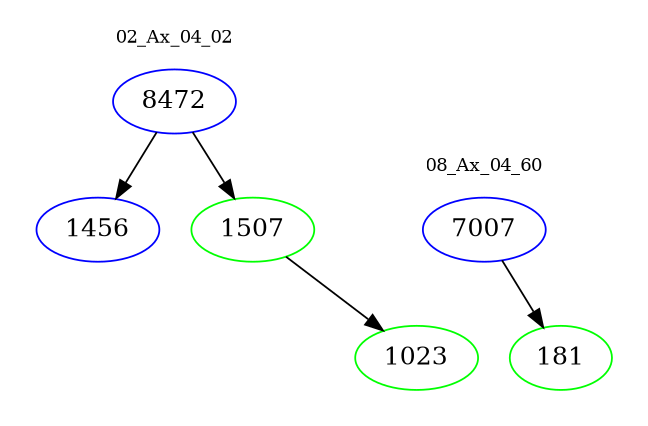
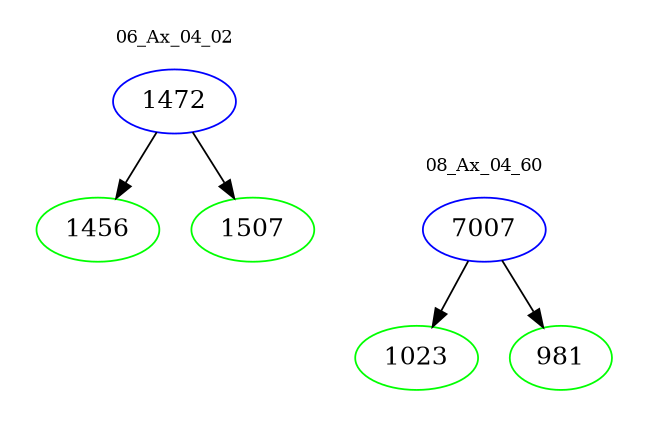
(174, 38) -> (174, 38)
(174, 101) -> (174, 101)
(98, 230) -> (98, 230)
(327, 288) -> (455, 286)
(561, 358) -> (561, 358)
